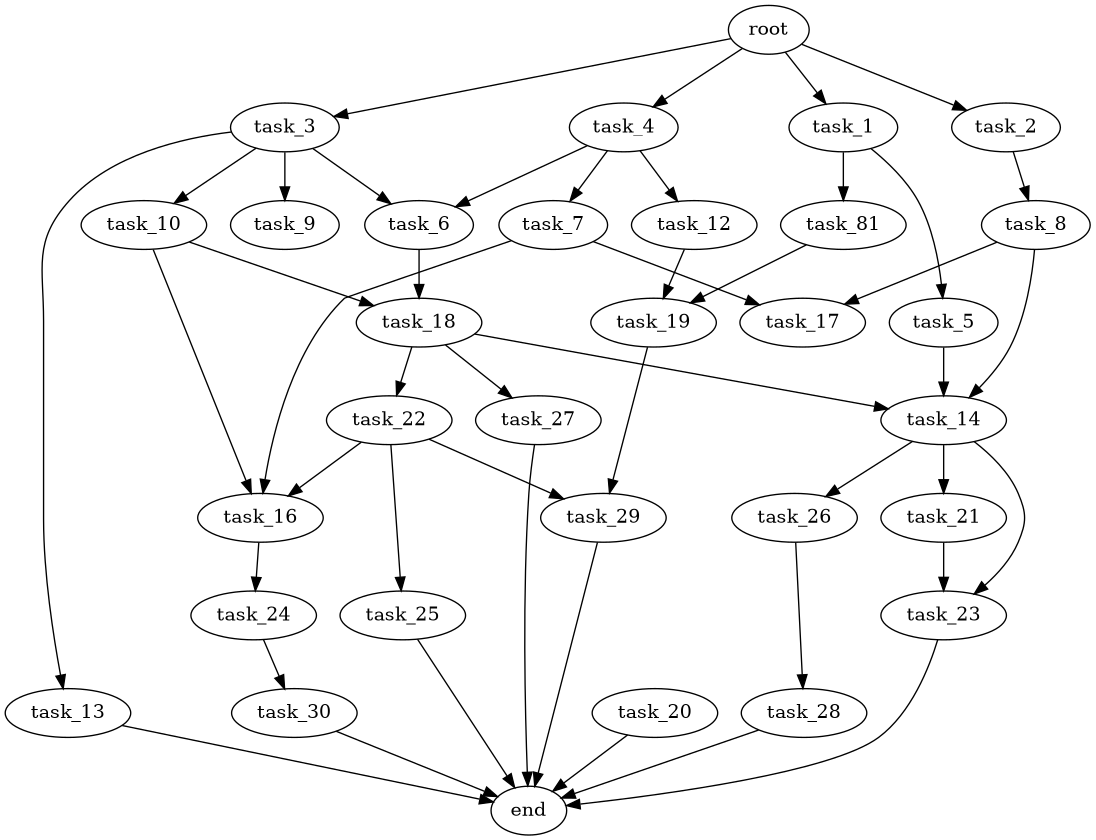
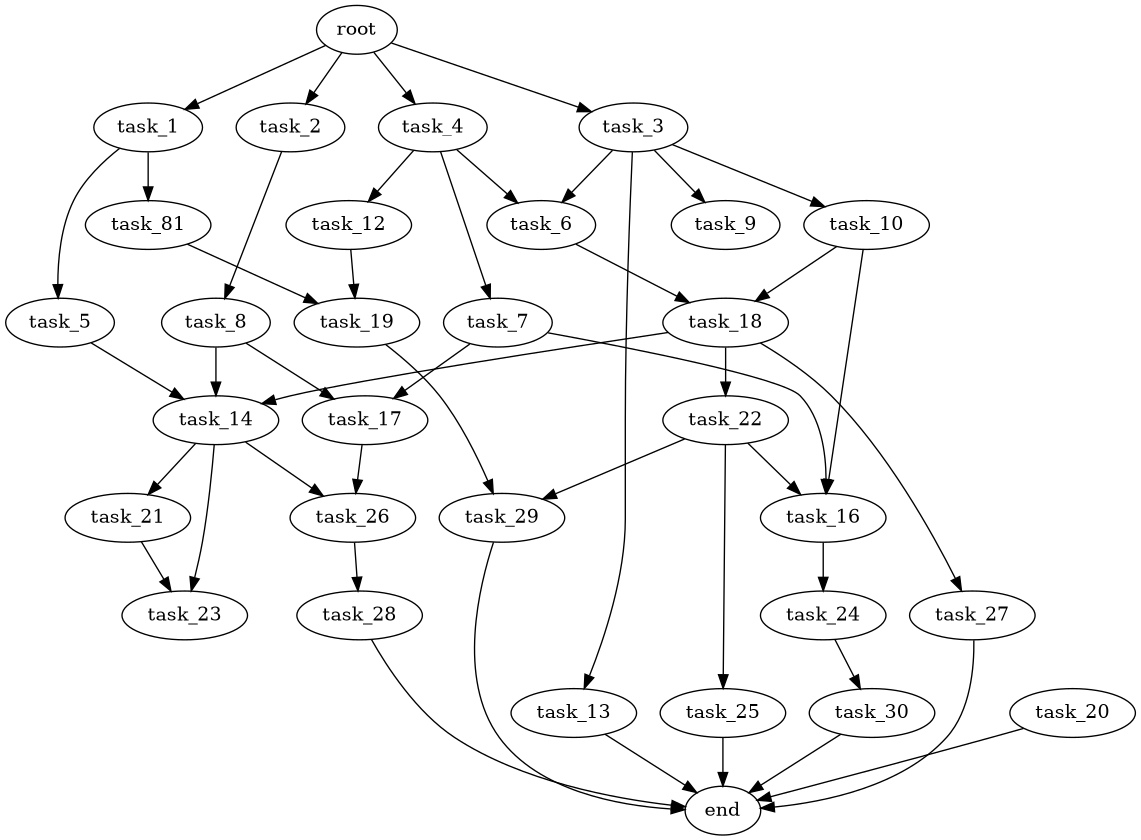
none -> (360, 462)
(789, 770) -> none
